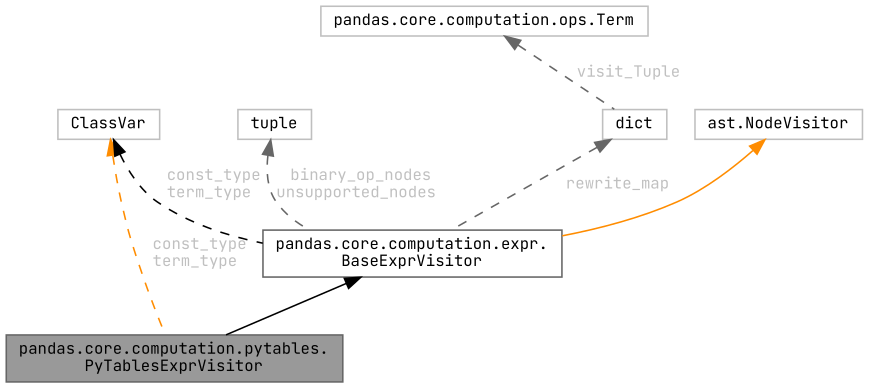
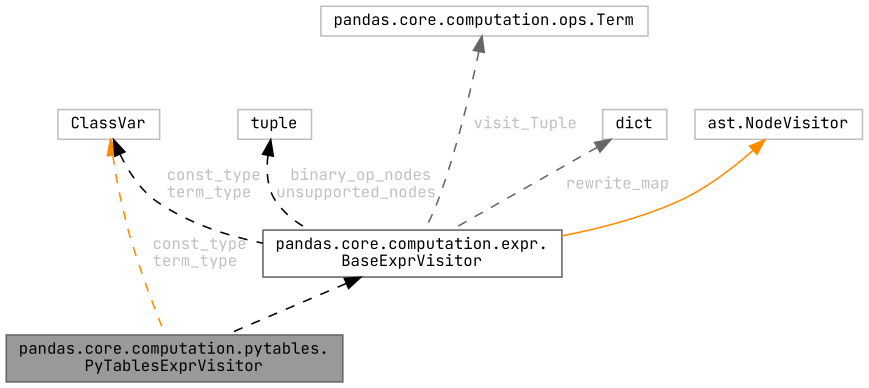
(566, 77) -> (457, 142)
(275, 200) -> (275, 200)
(286, 309) -> (286, 309)
